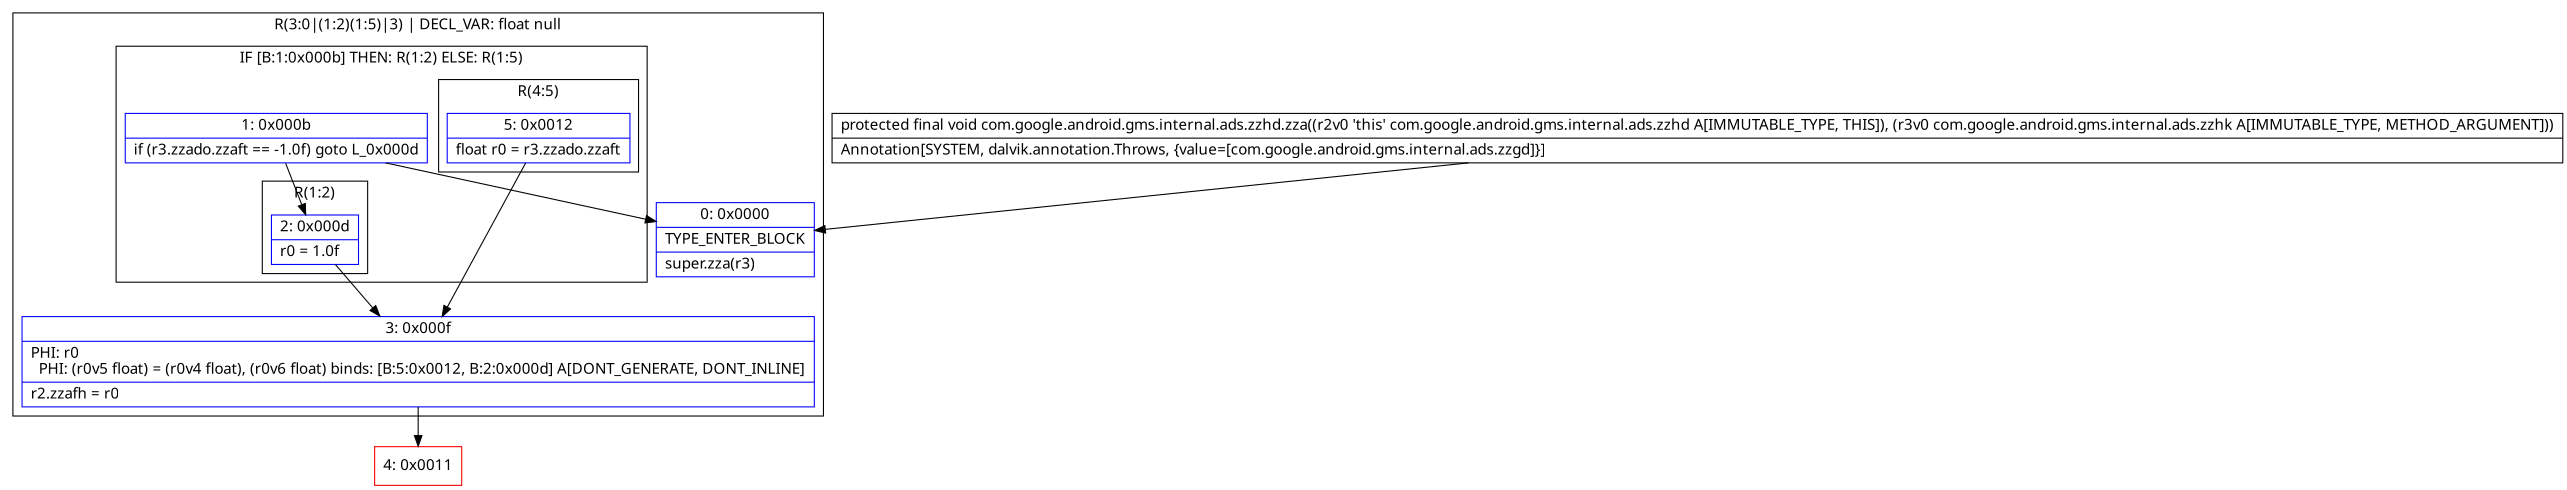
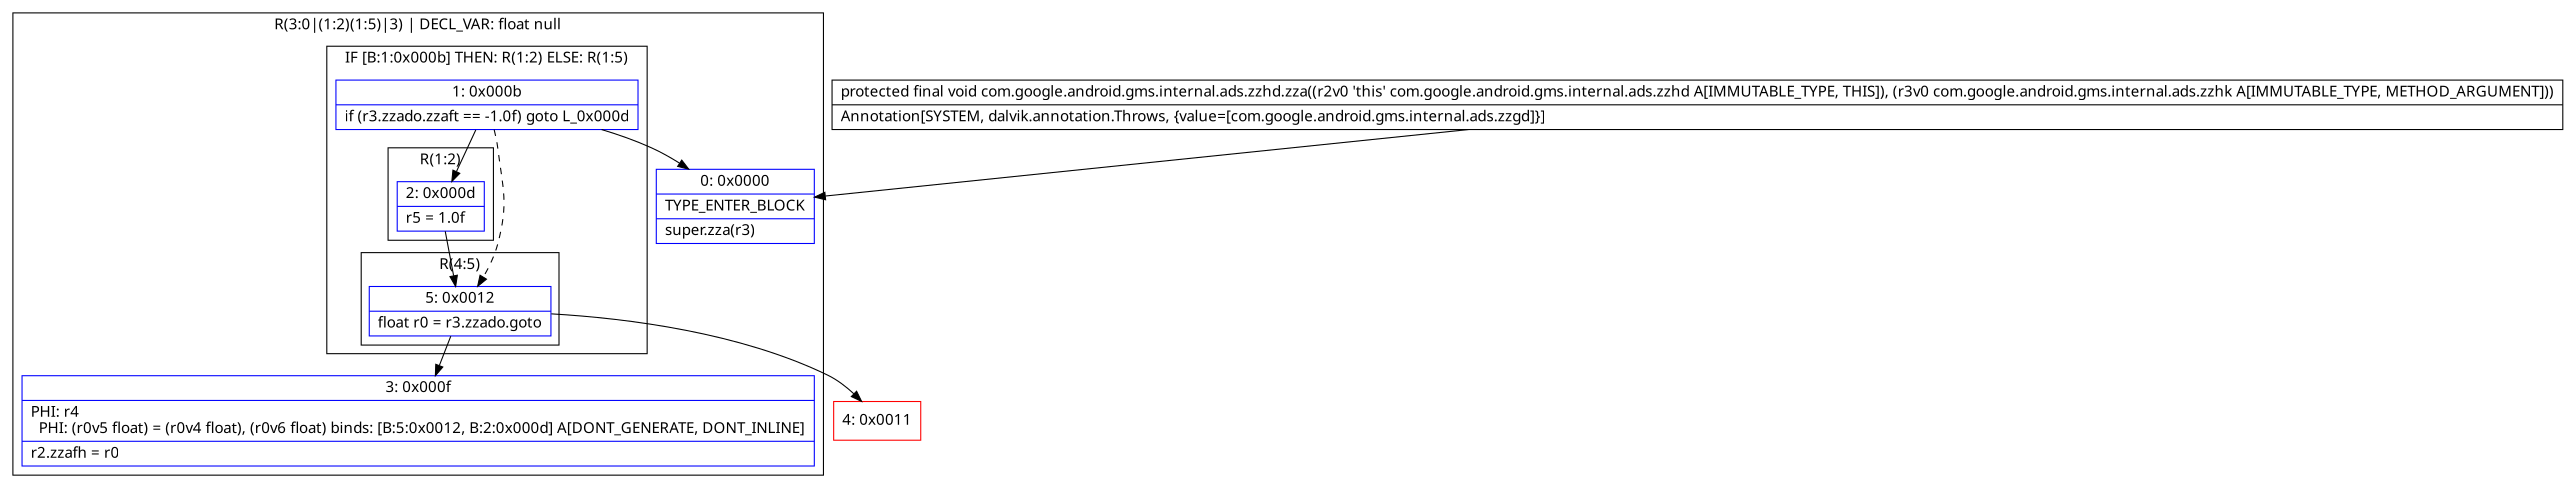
(539, 150) -> (460, 323)
none -> (504, 205)
(310, 252) -> (435, 218)
(357, 289) -> (450, 259)
(57, 353) -> (57, 412)
(418, 423) -> (708, 335)
